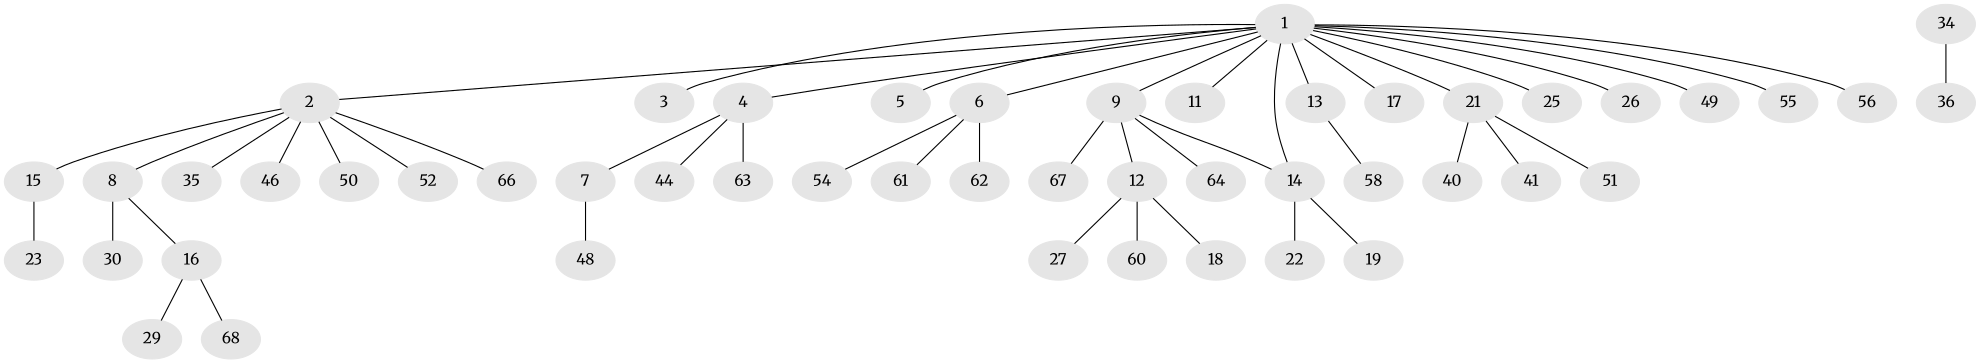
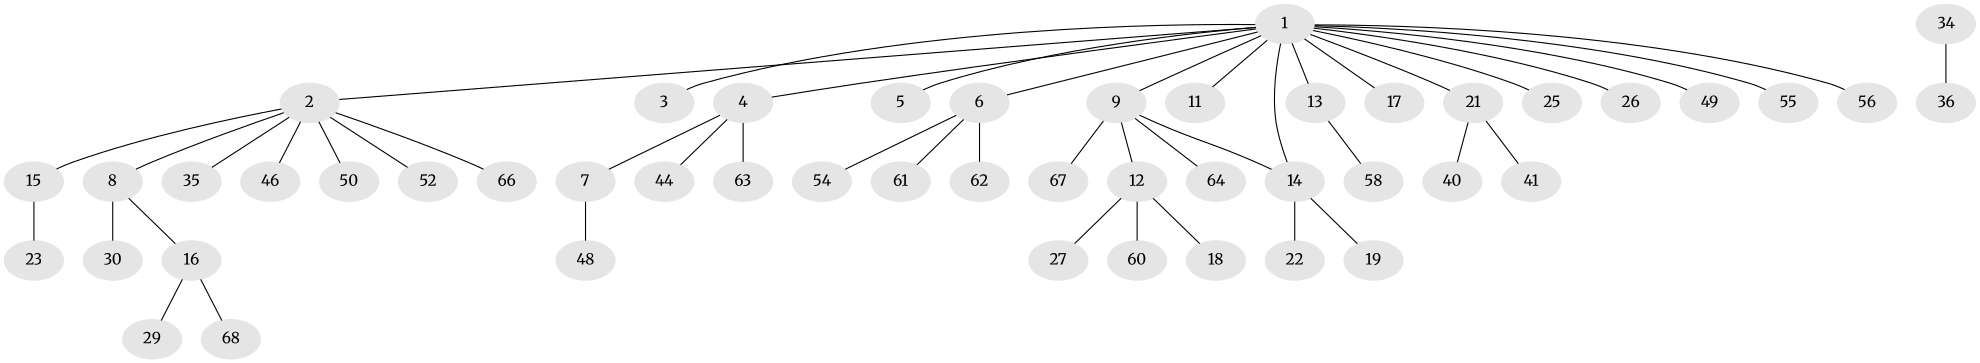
(1610, 182) -> none
